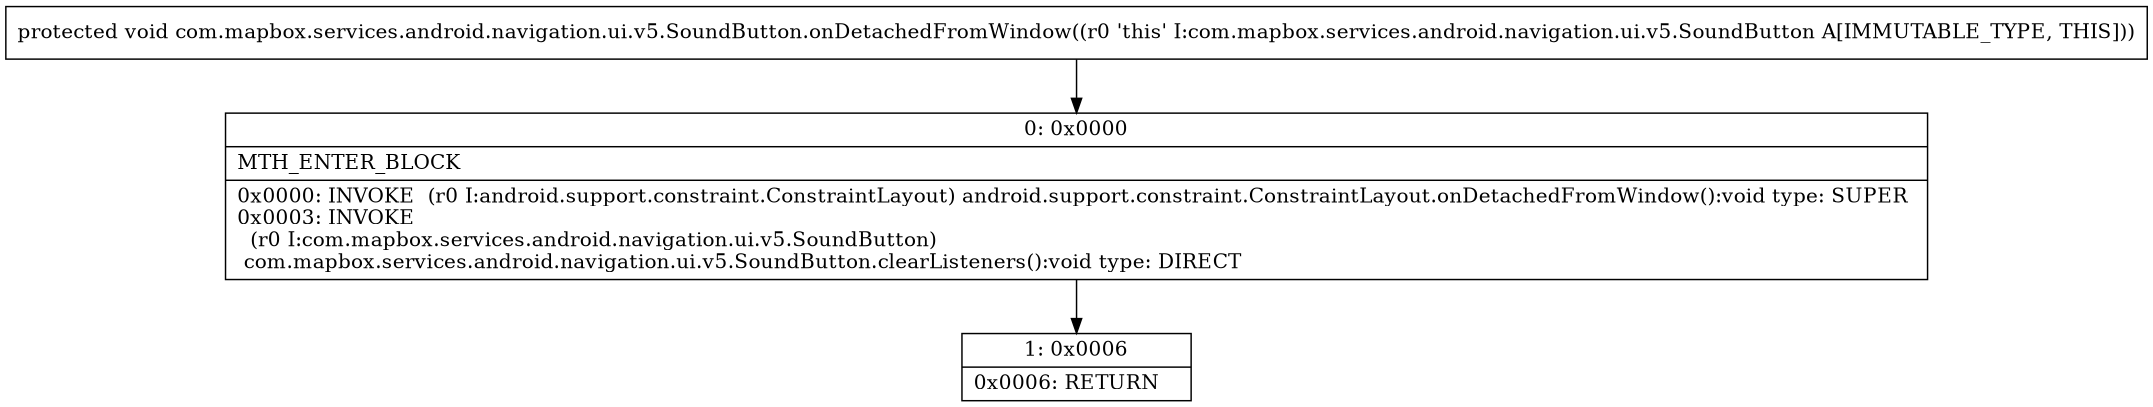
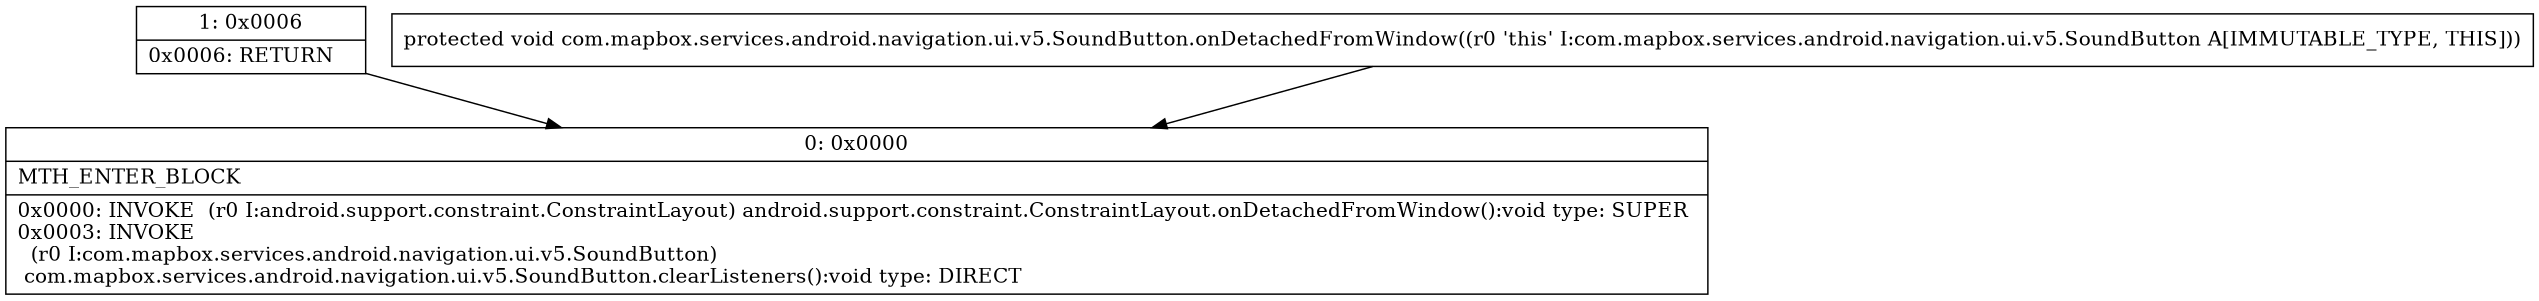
(1077, 299) -> (456, 98)
